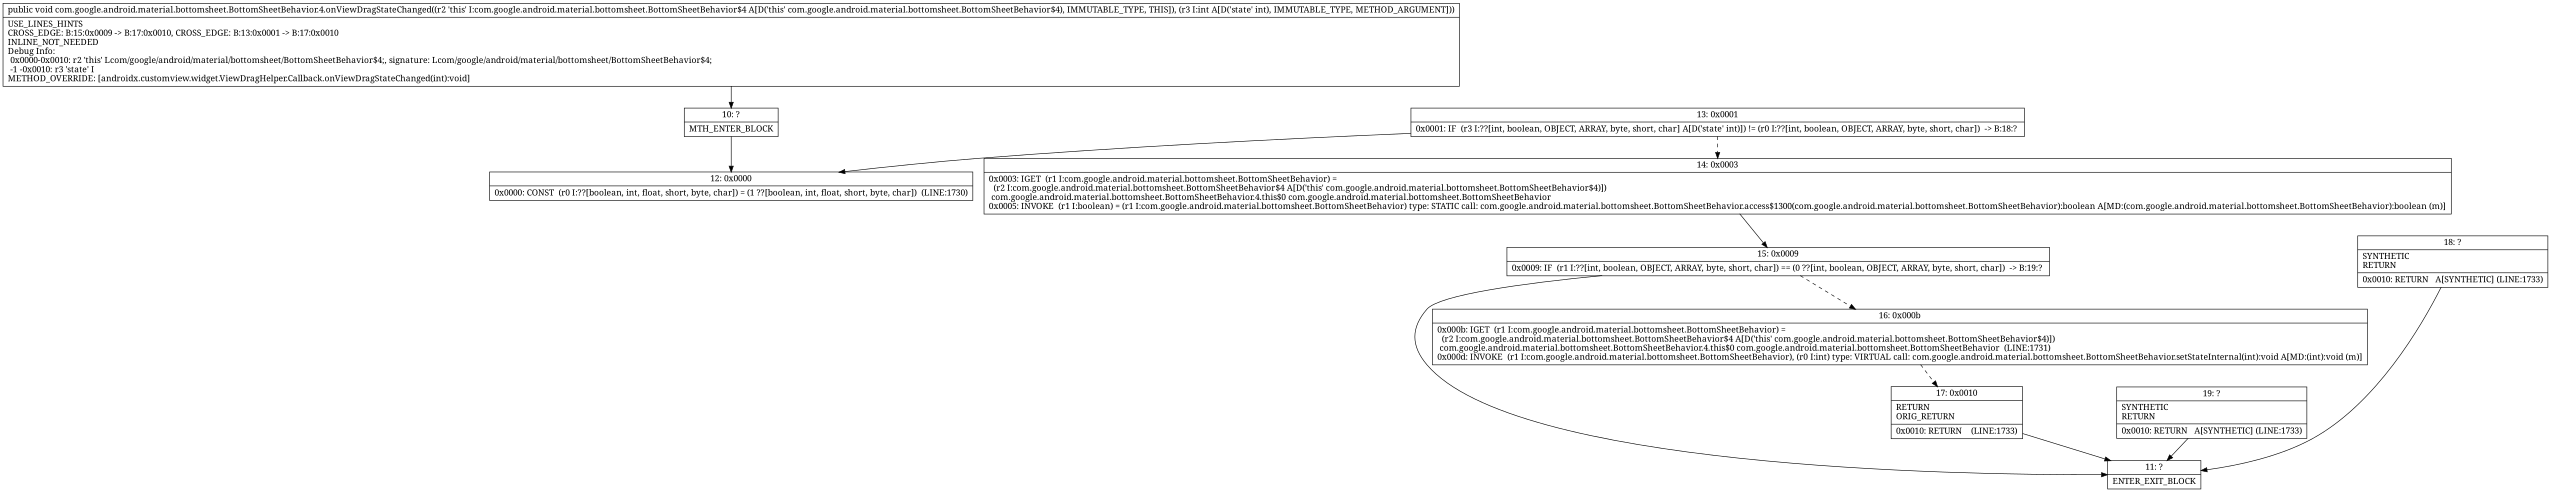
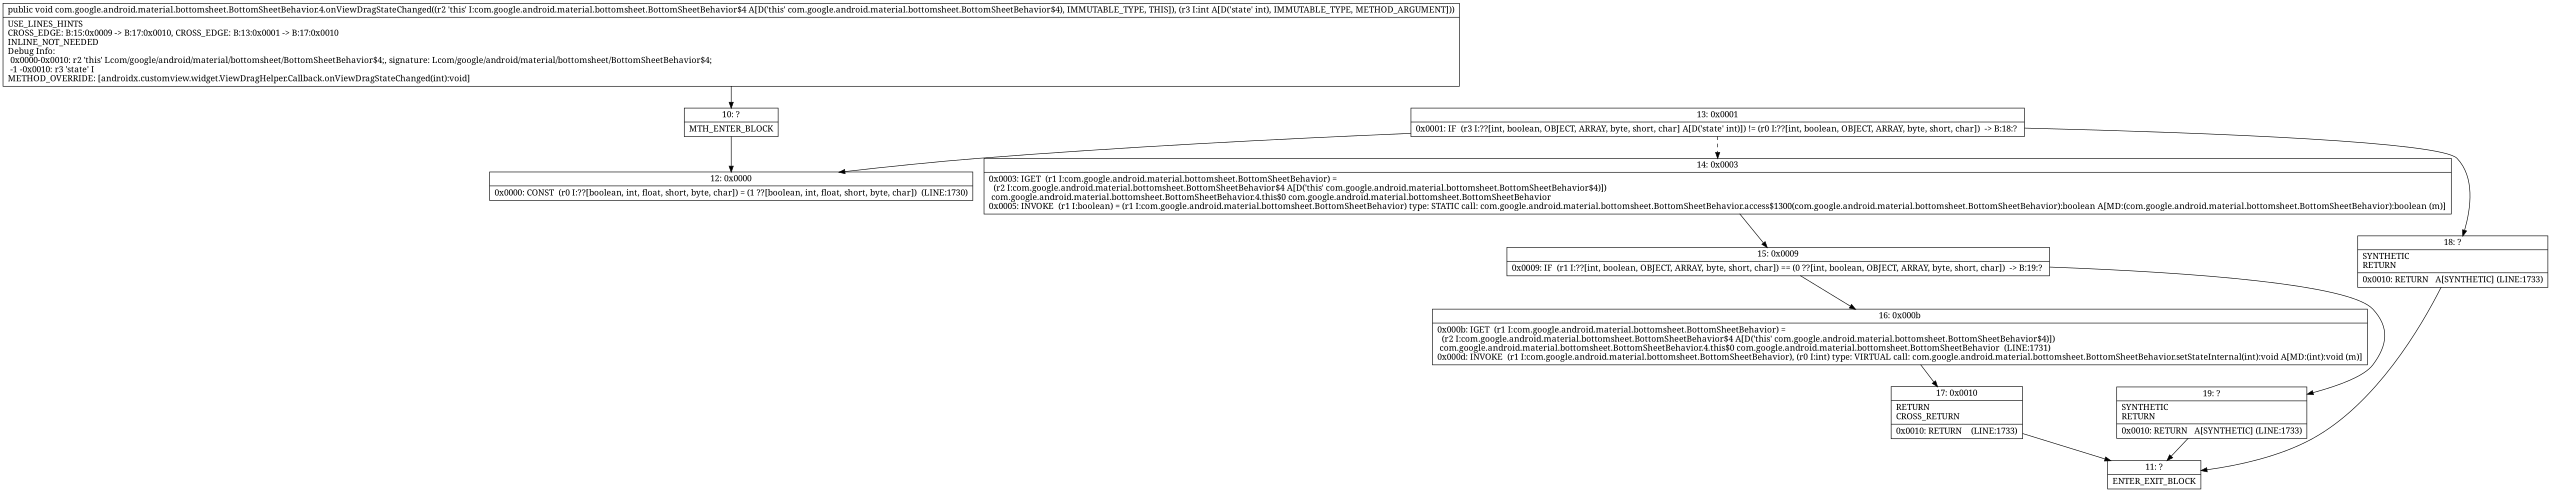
none -> (2279, 137)
(1825, 291) -> (1825, 291)
(1927, 373) -> (1927, 373)
(1925, 417) -> (1928, 417)
(1635, 444) -> (2277, 284)
